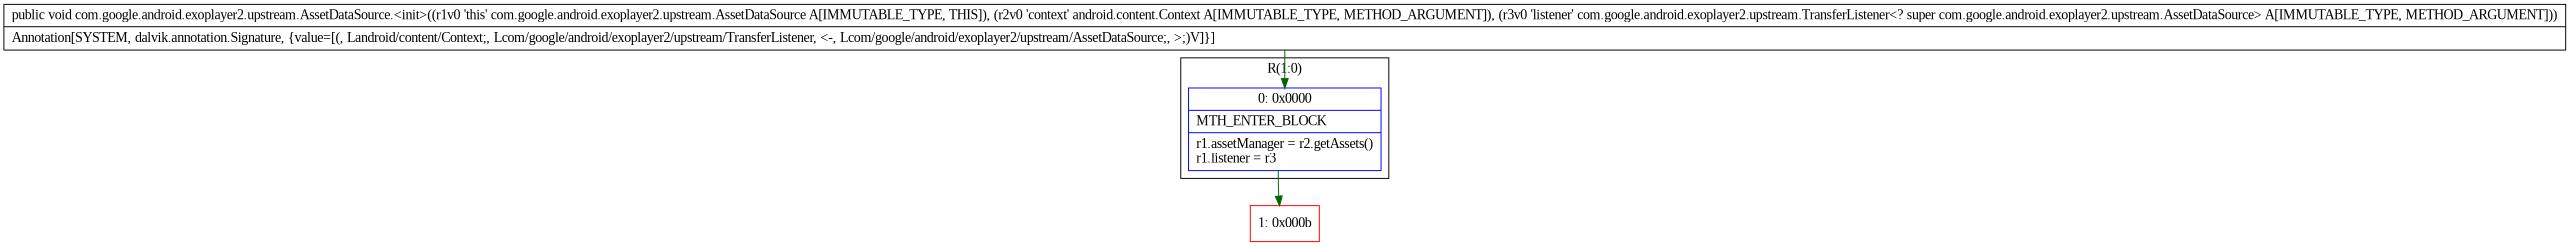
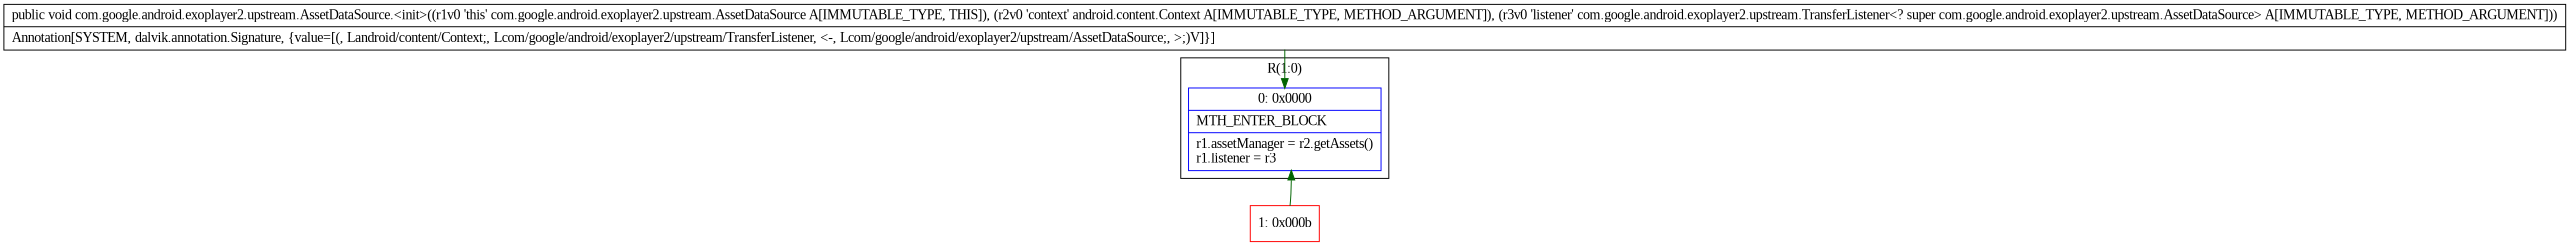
(1278, 184) -> (1291, 193)
